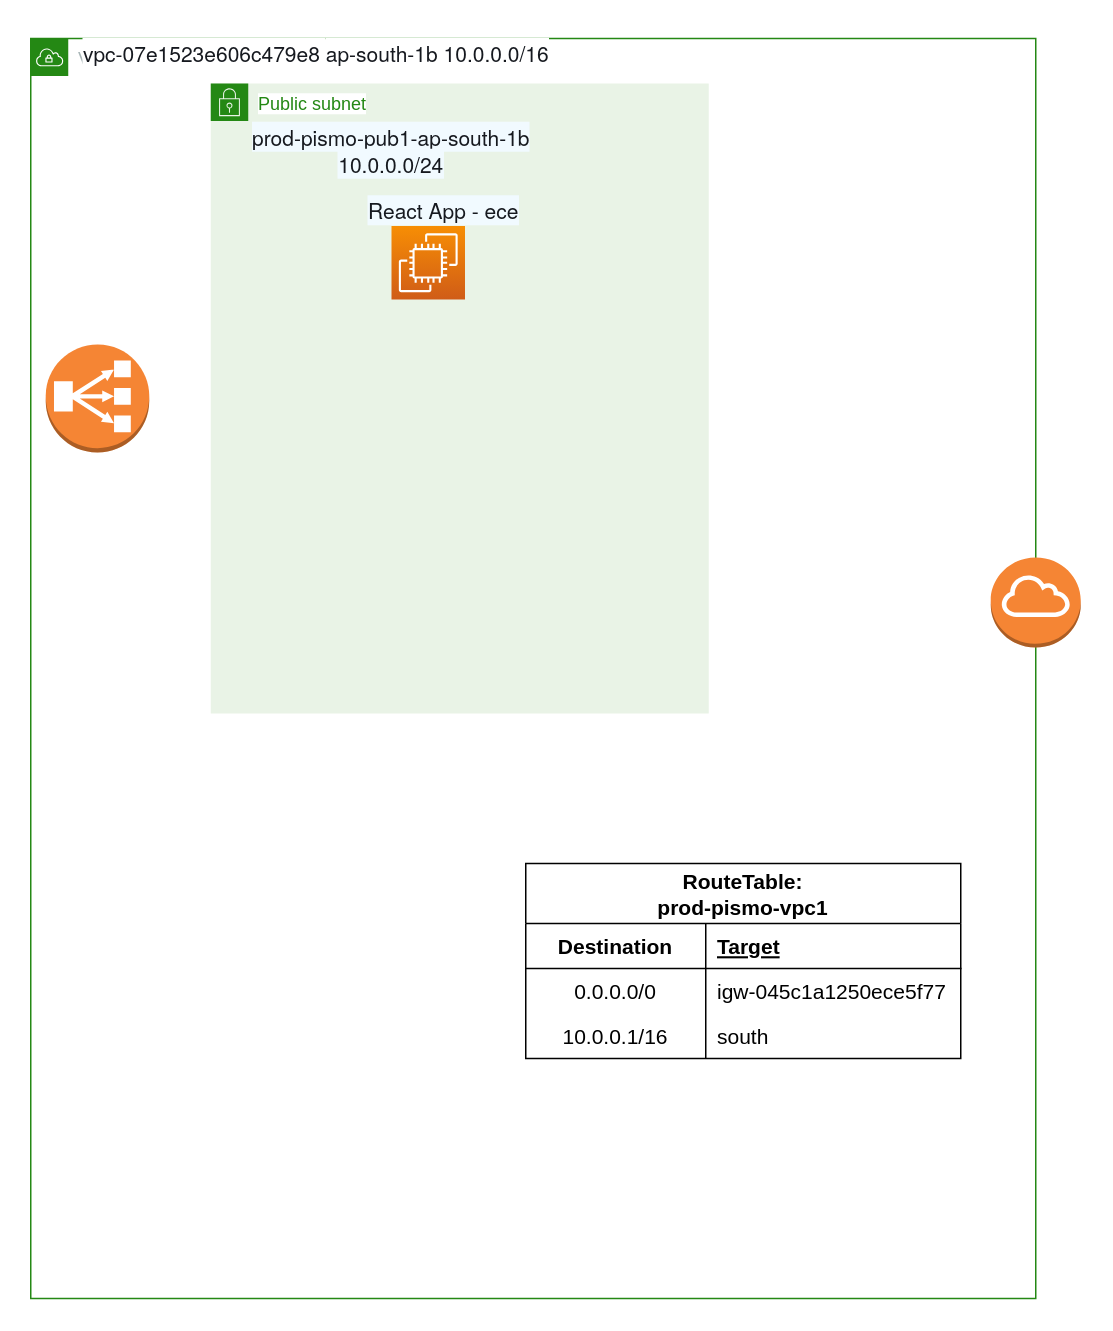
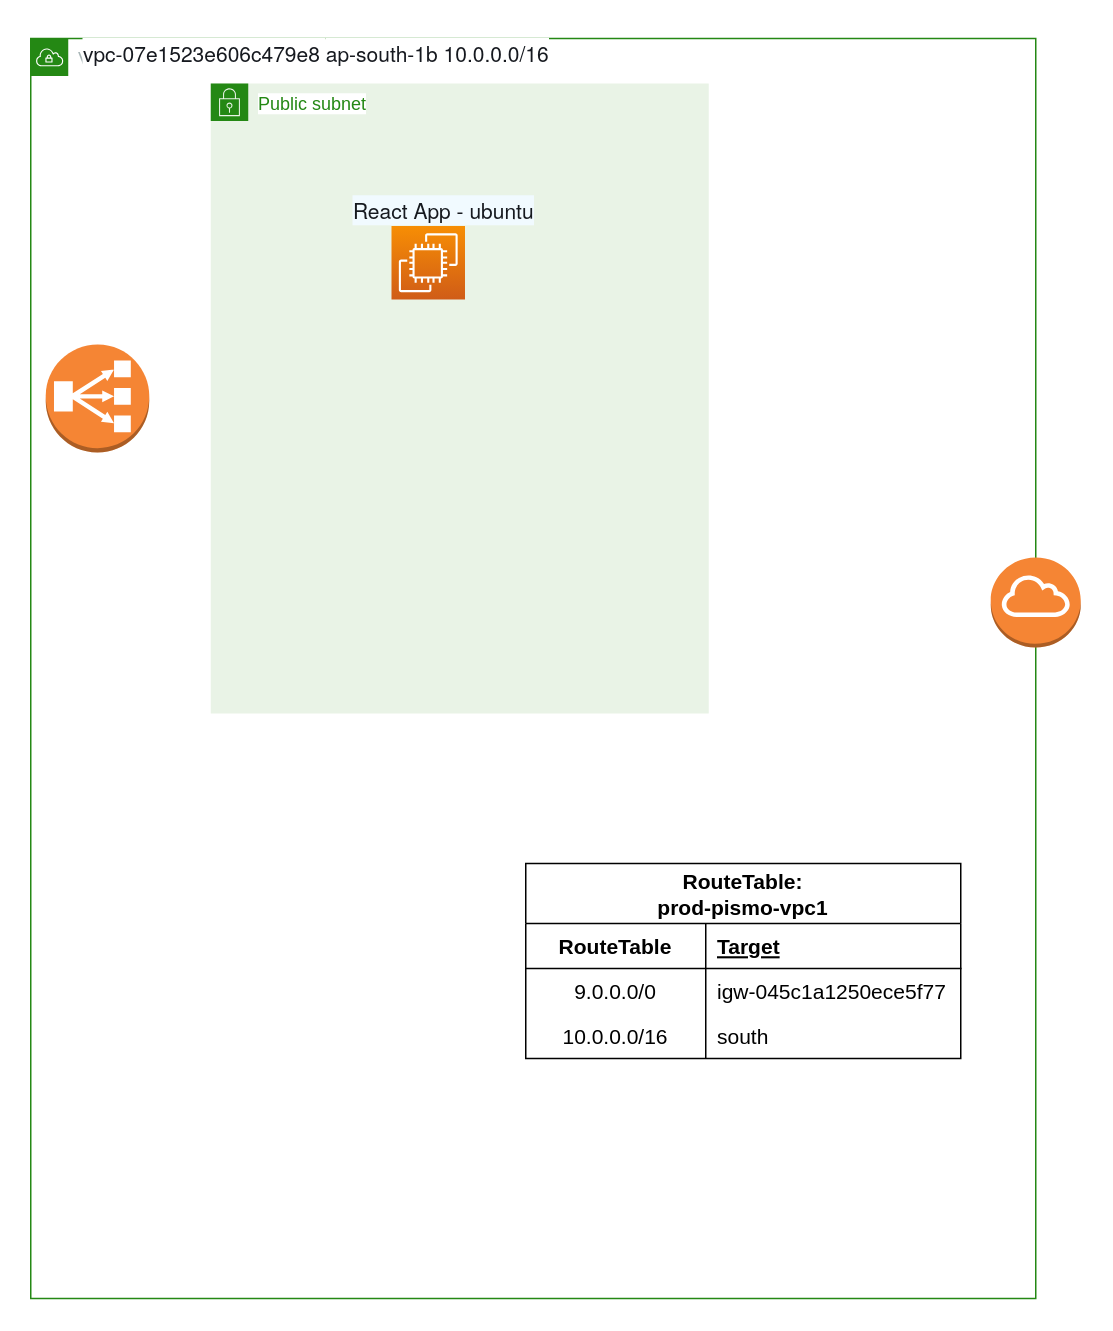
(391, 151) -> none
(444, 211) -> (444, 211)
(615, 947) -> (615, 947)
(615, 992) -> (615, 992)
(615, 1037) -> (615, 1037)
